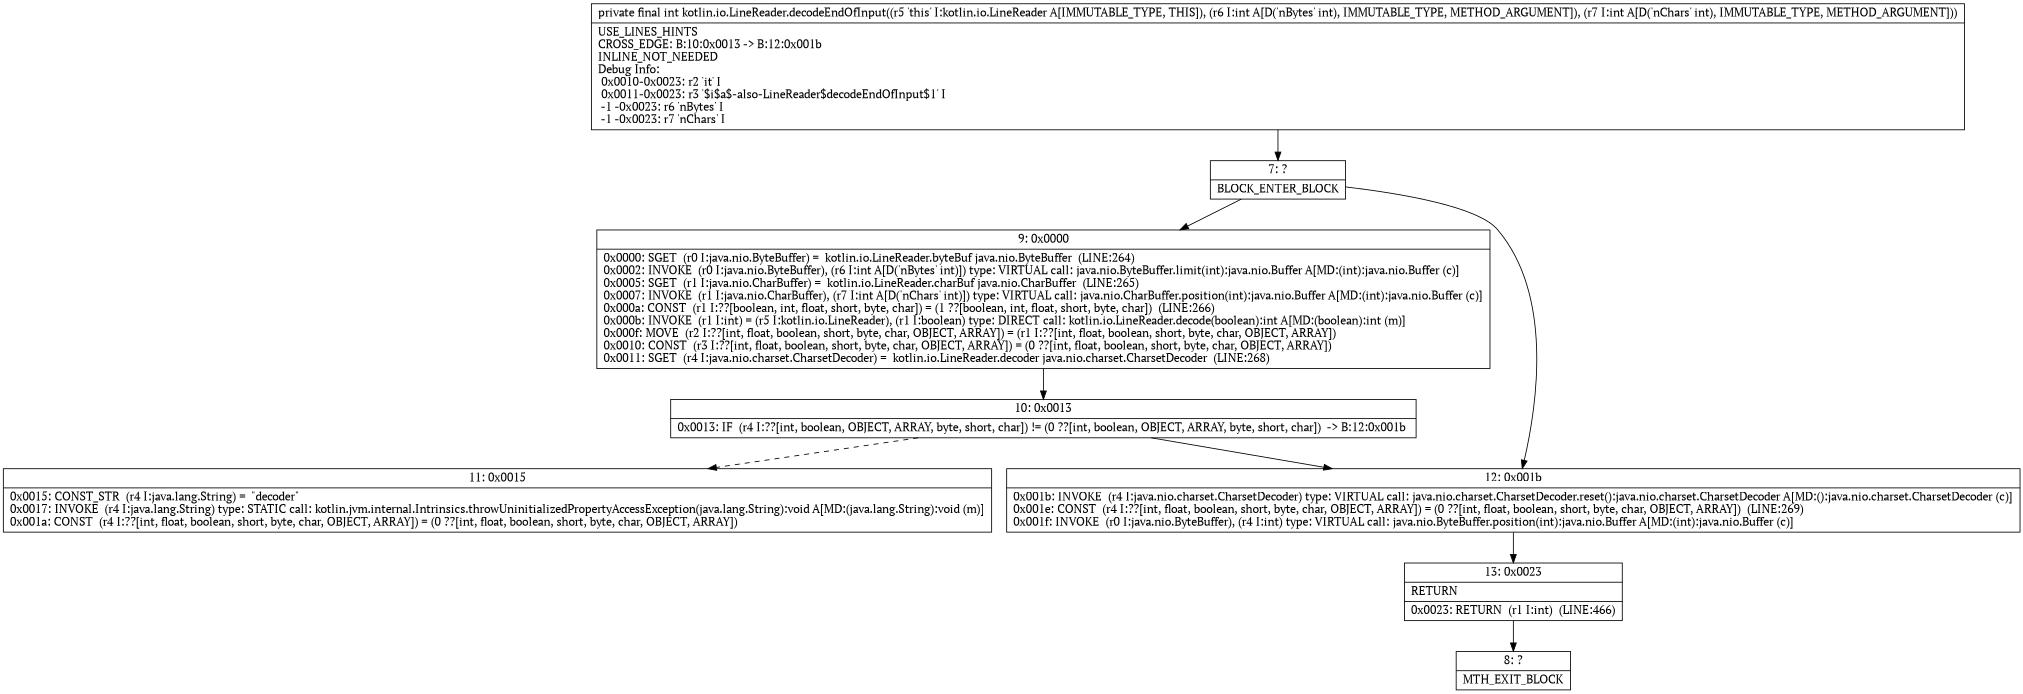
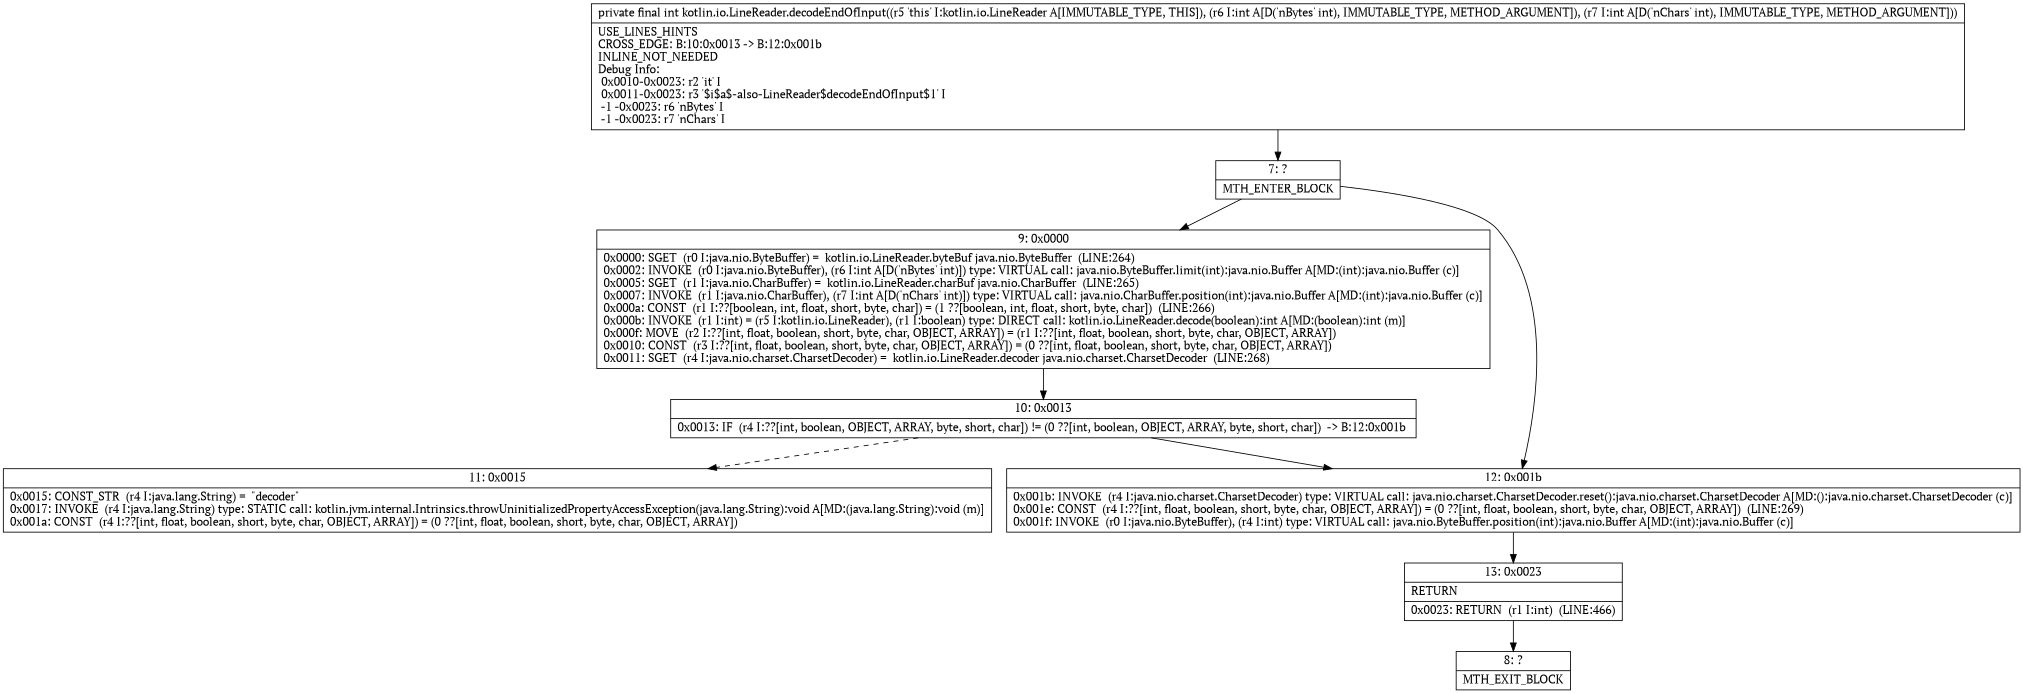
(1278, 189) -> (1278, 189)
